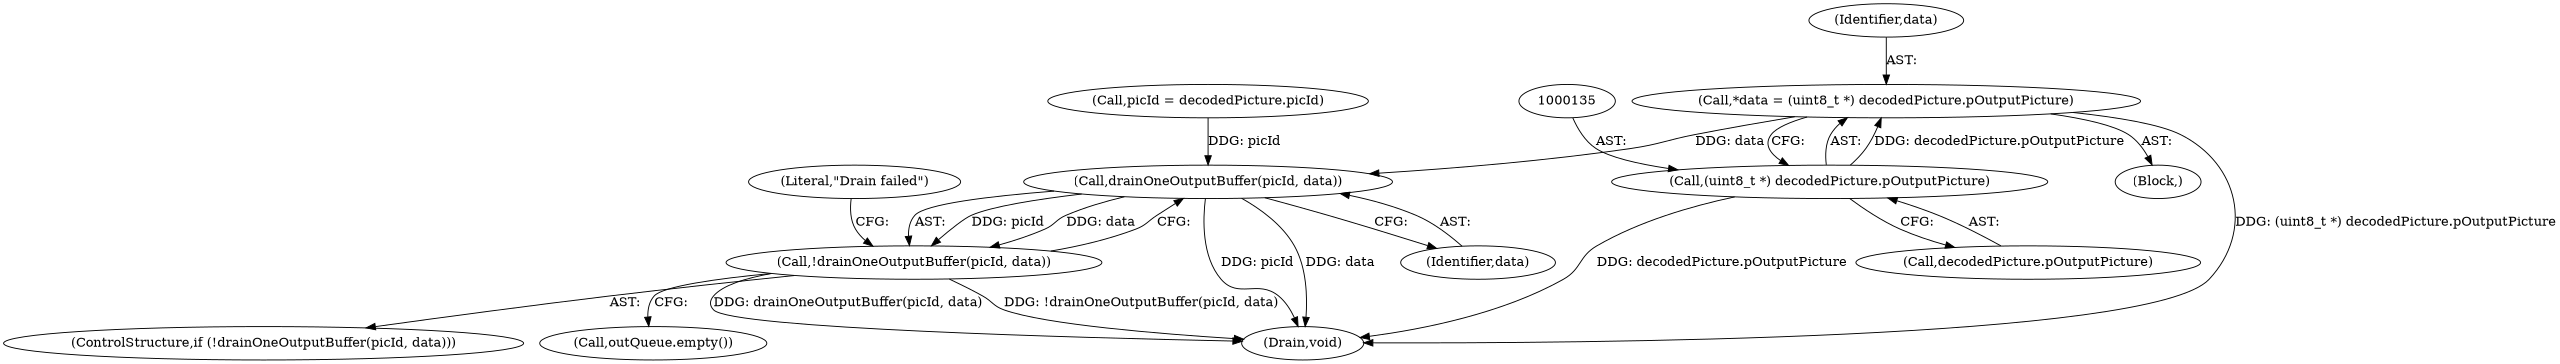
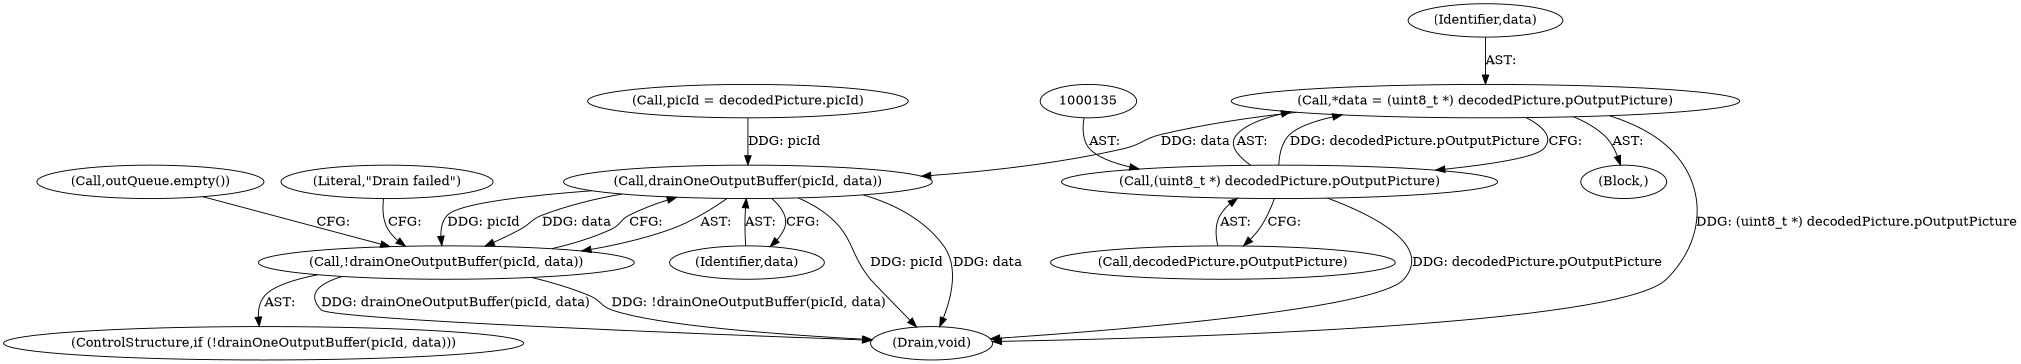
(701, 282) -> (292, 220)
